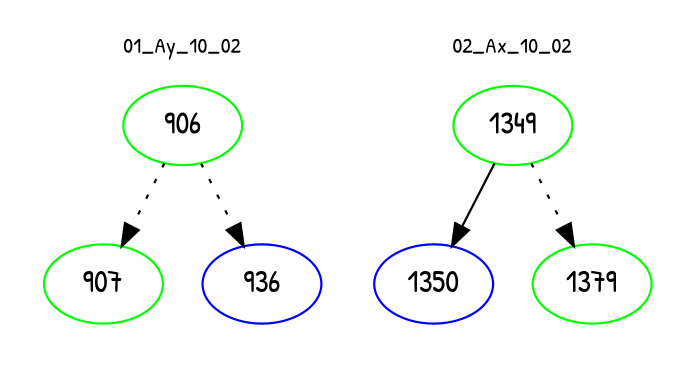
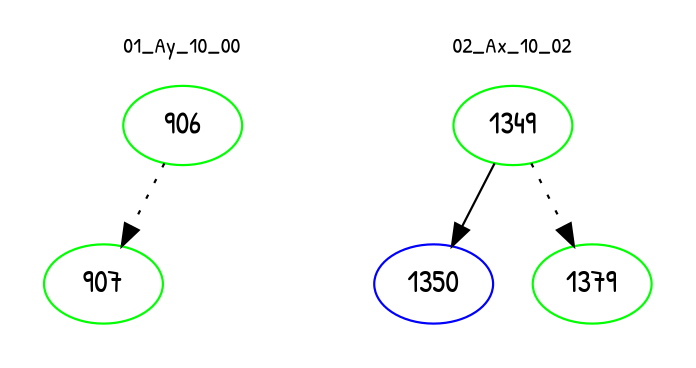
(183, 47) -> (183, 47)
(262, 284) -> none
